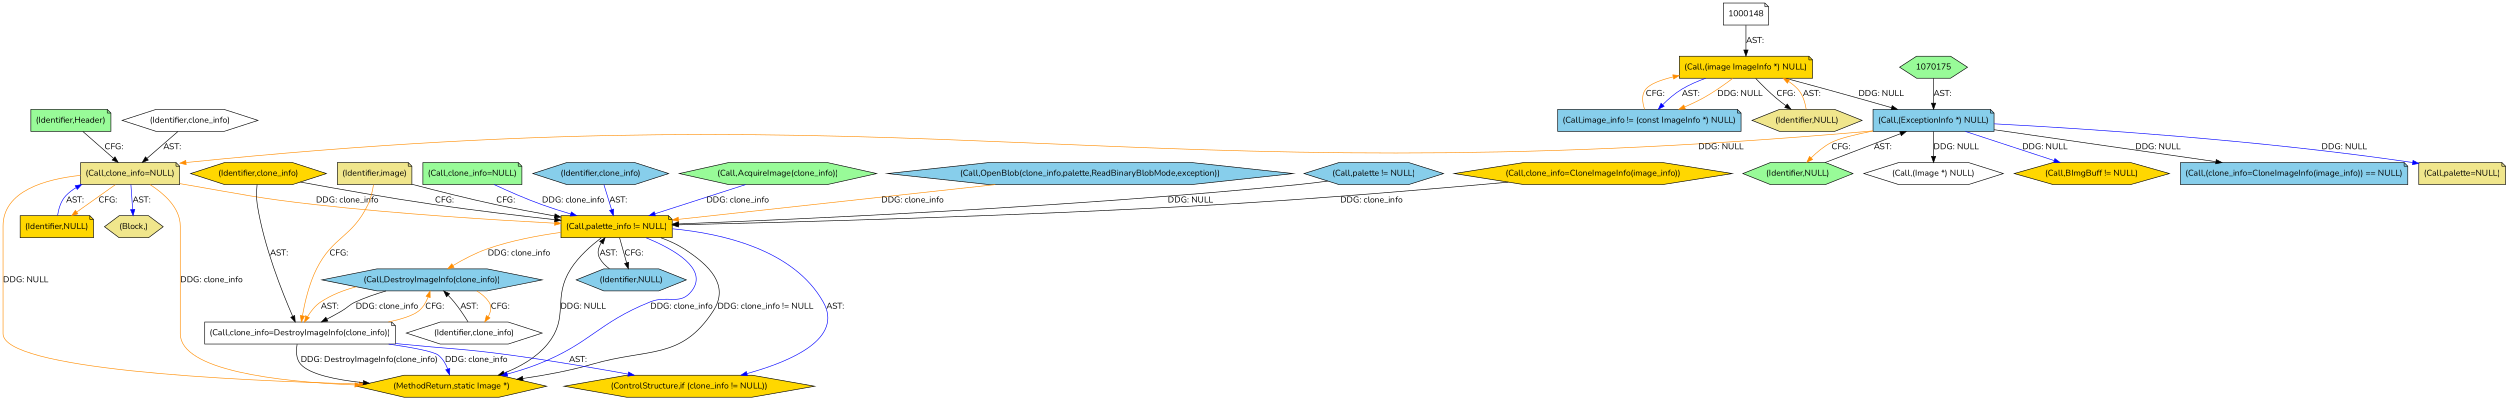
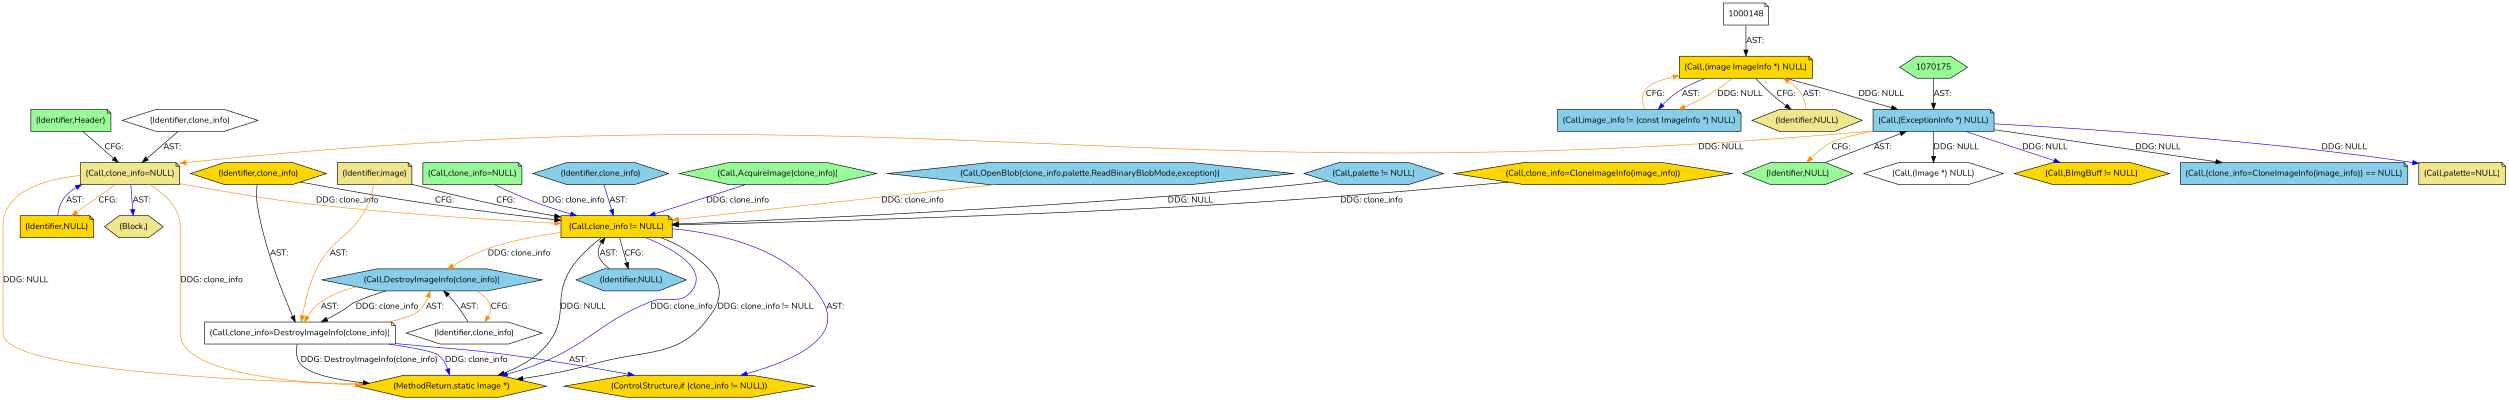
(617, 227) -> (617, 227)
(340, 253) -> (340, 253)
(436, 306) -> (436, 306)
